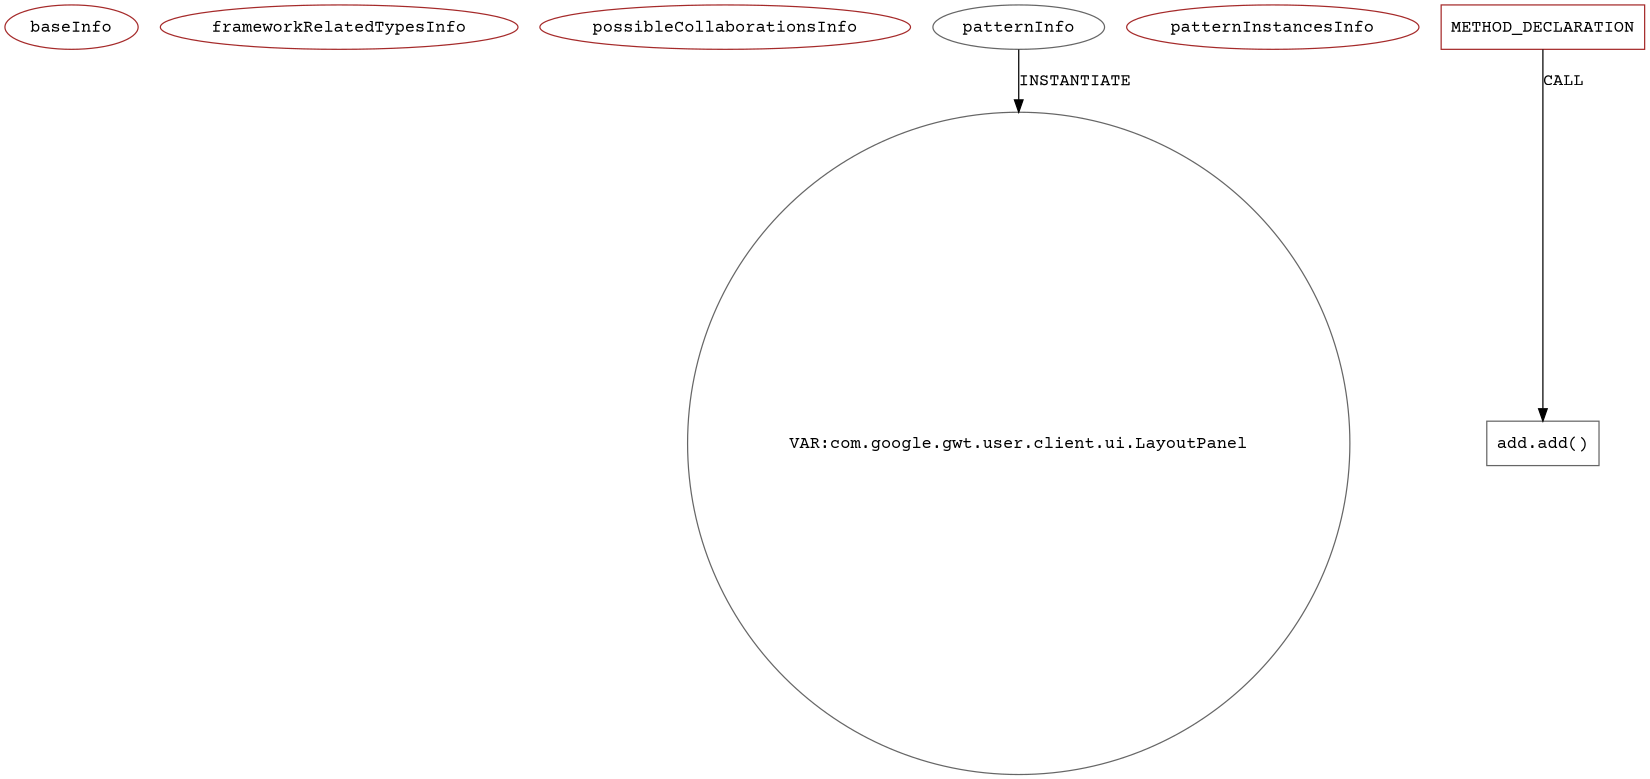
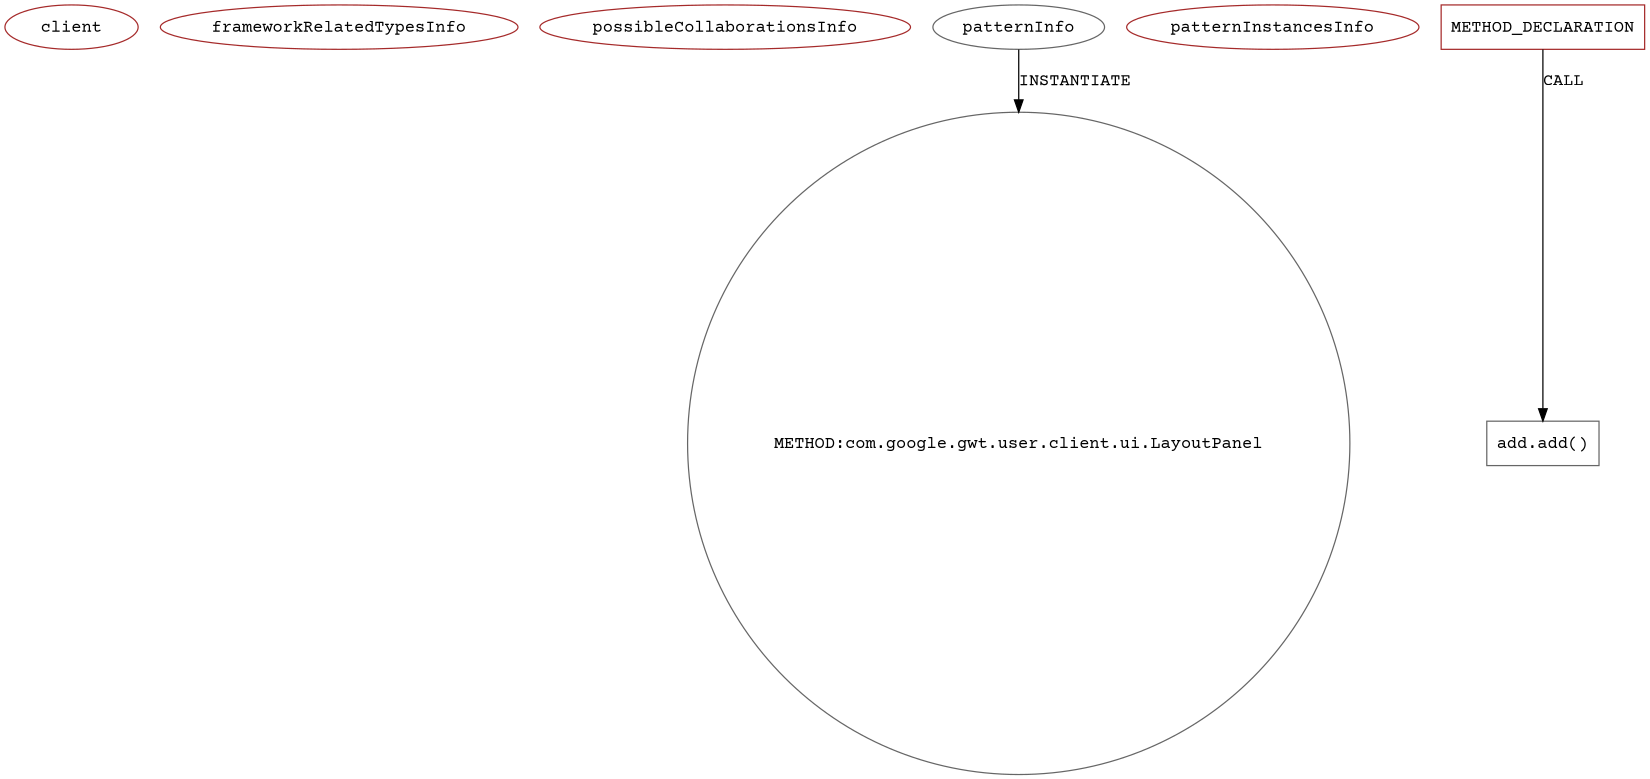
(72, 27) -> (72, 27)
(1019, 443) -> (1019, 443)
